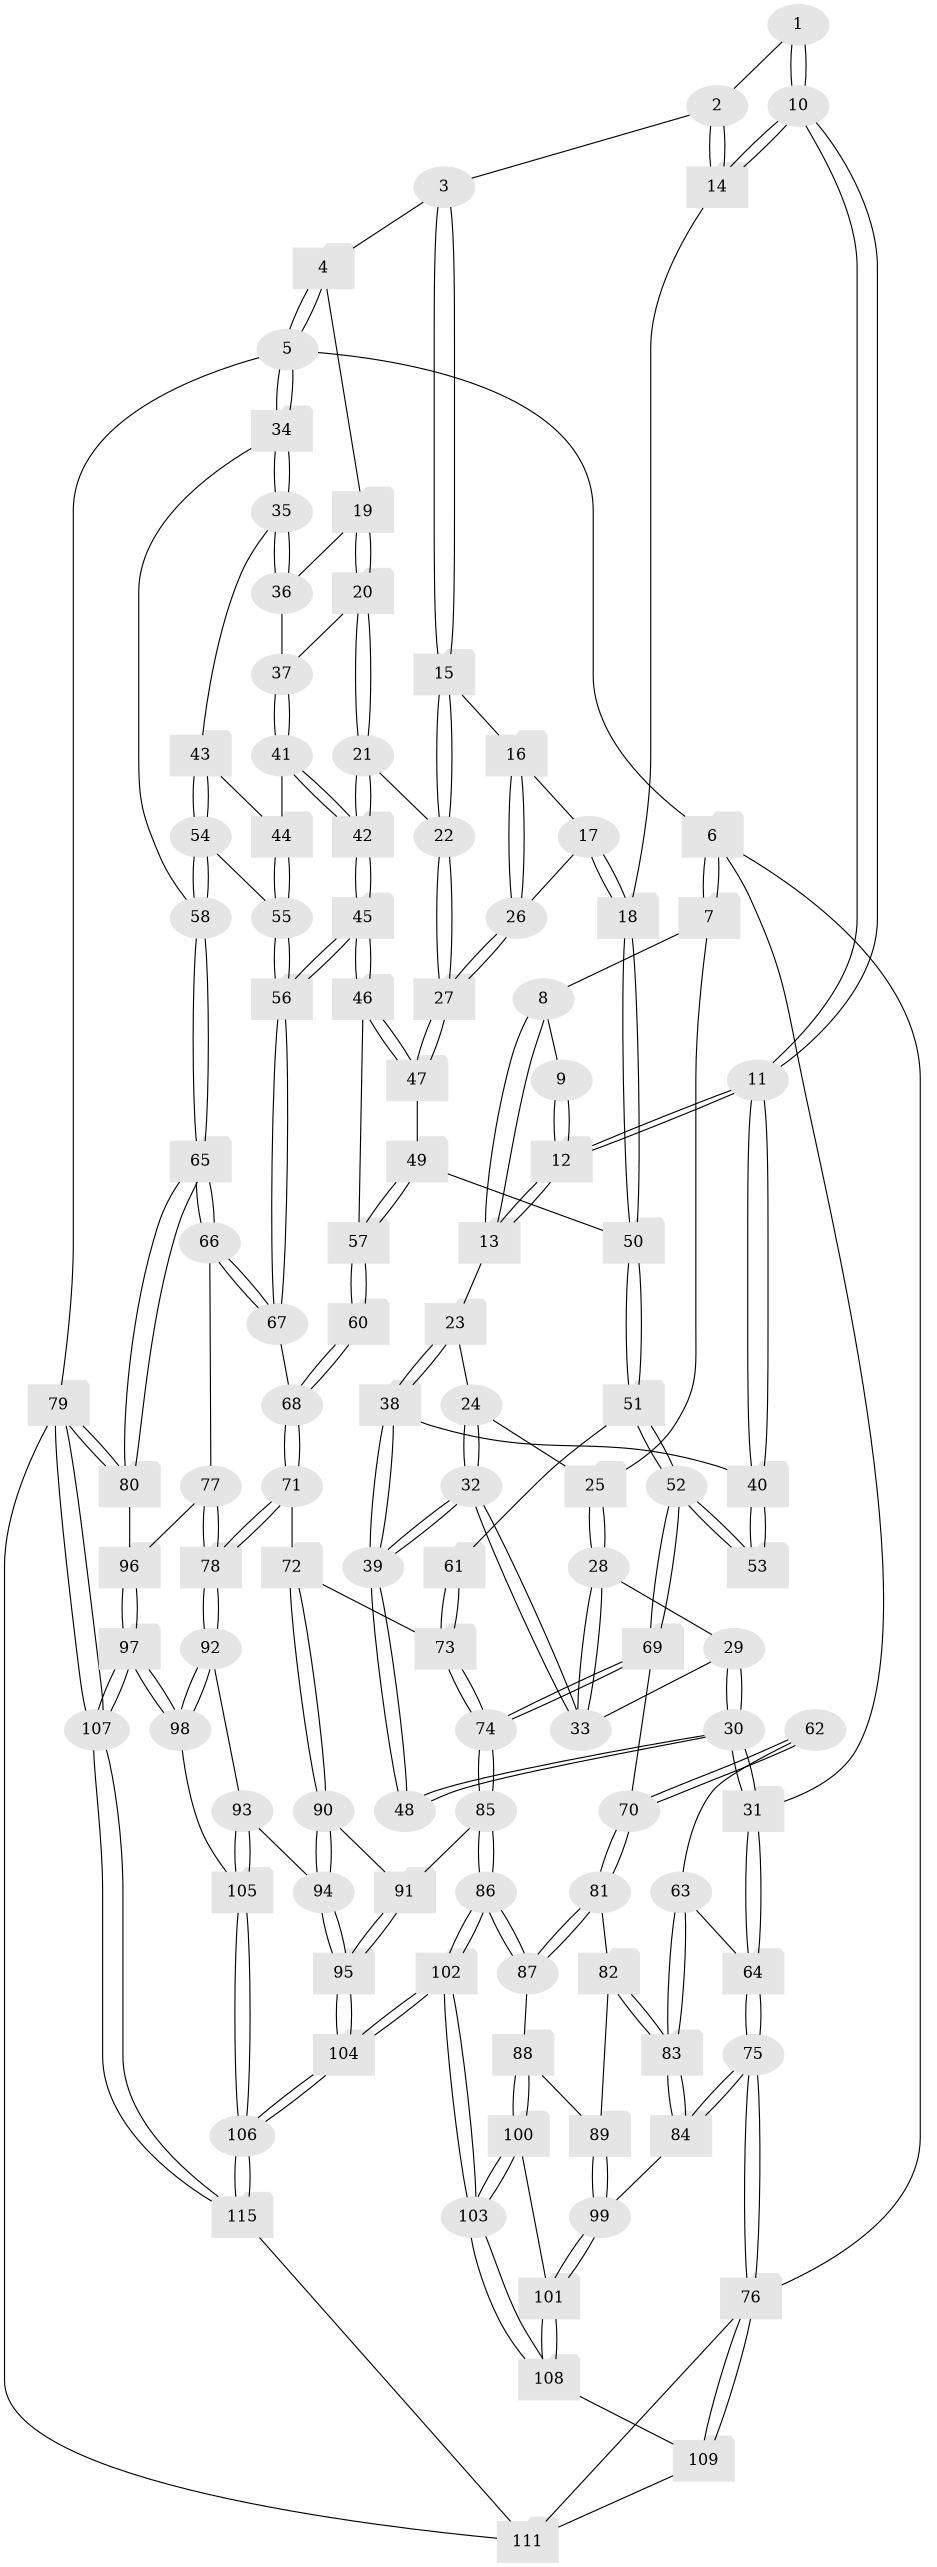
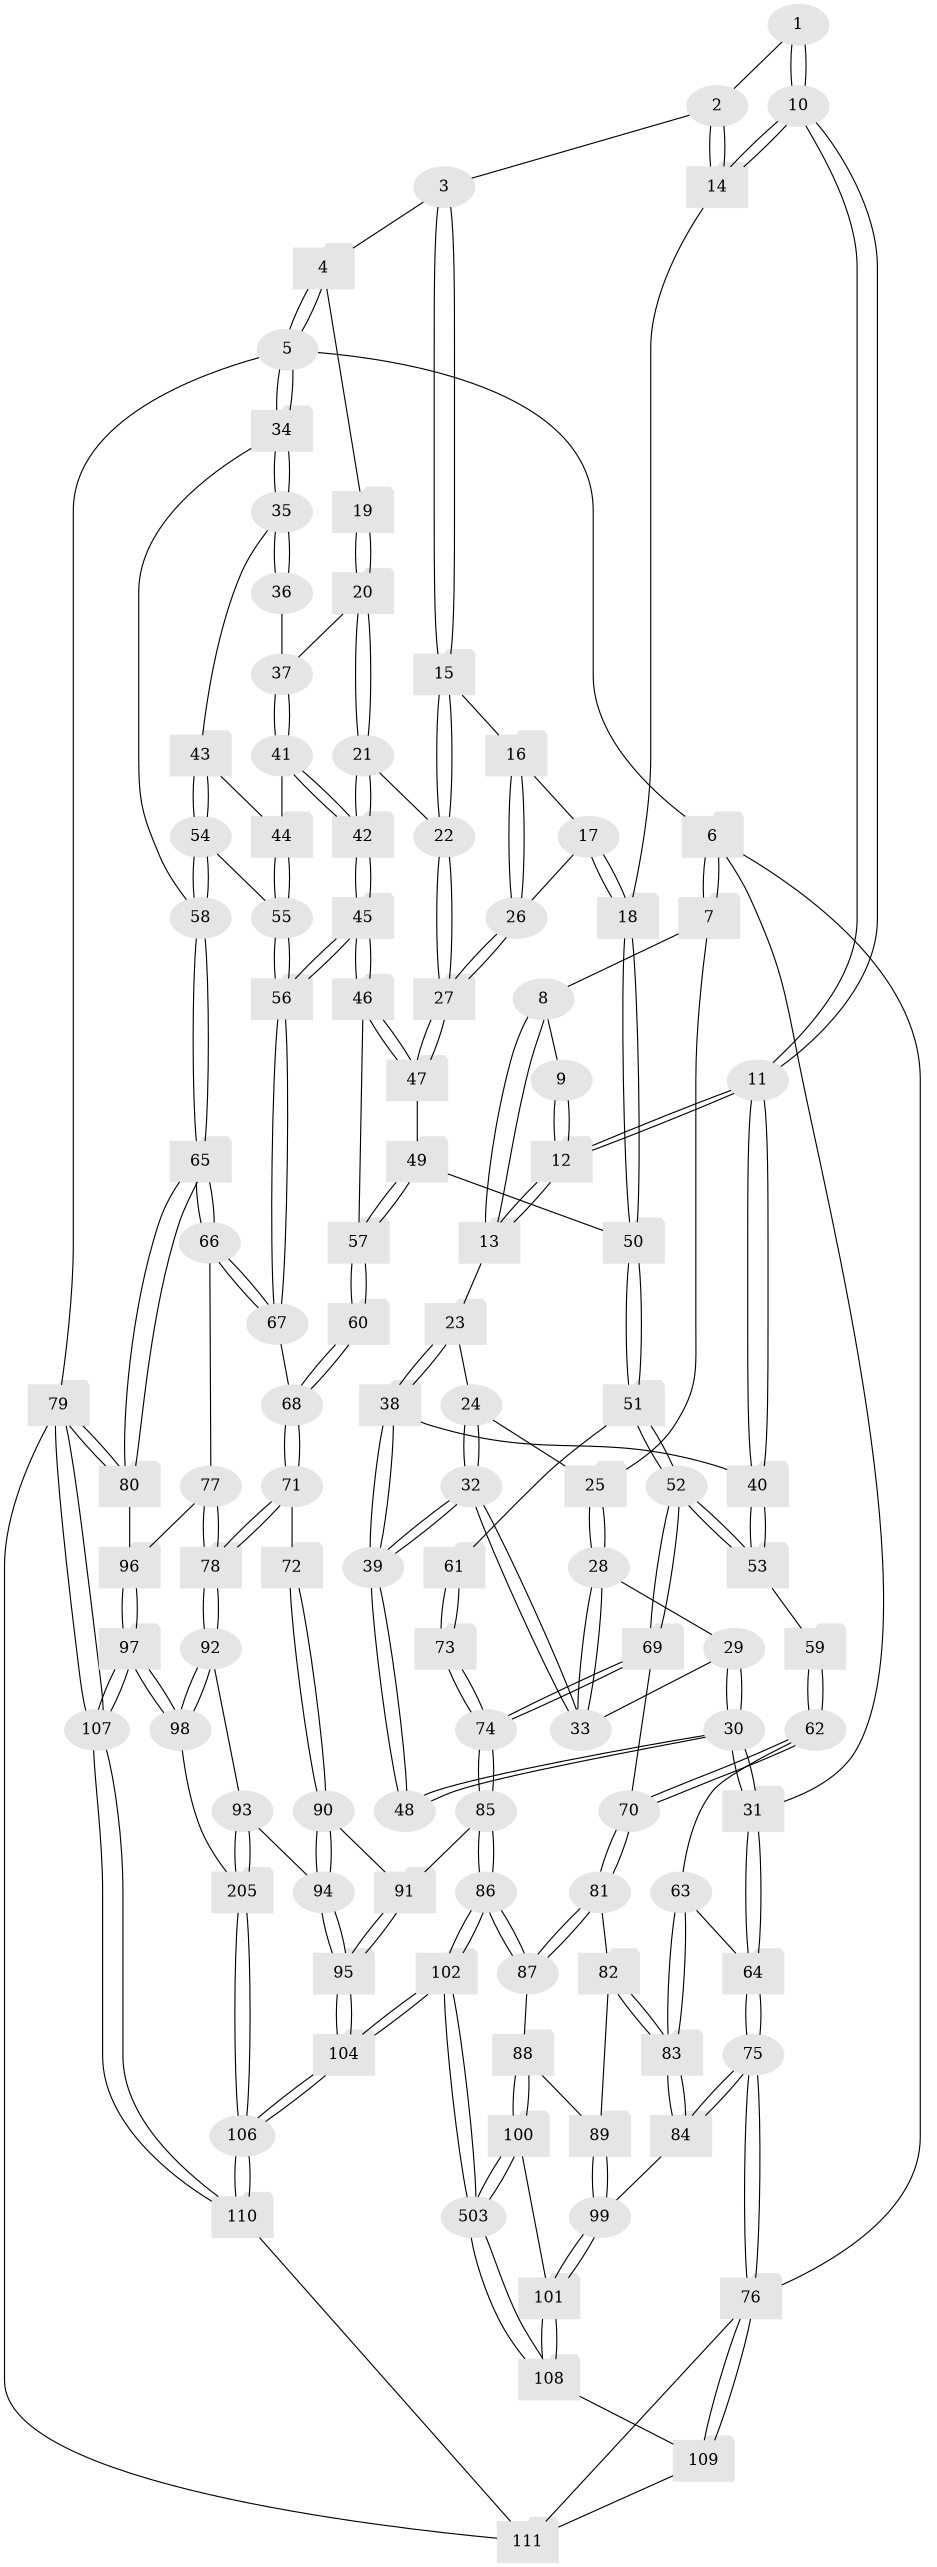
(321, 554) -> none
(364, 1606) -> none
none -> (815, 1649)
(242, 1892) -> (242, 1892)
(242, 2217) -> (242, 2217)
(474, 2217) -> (474, 2217)
